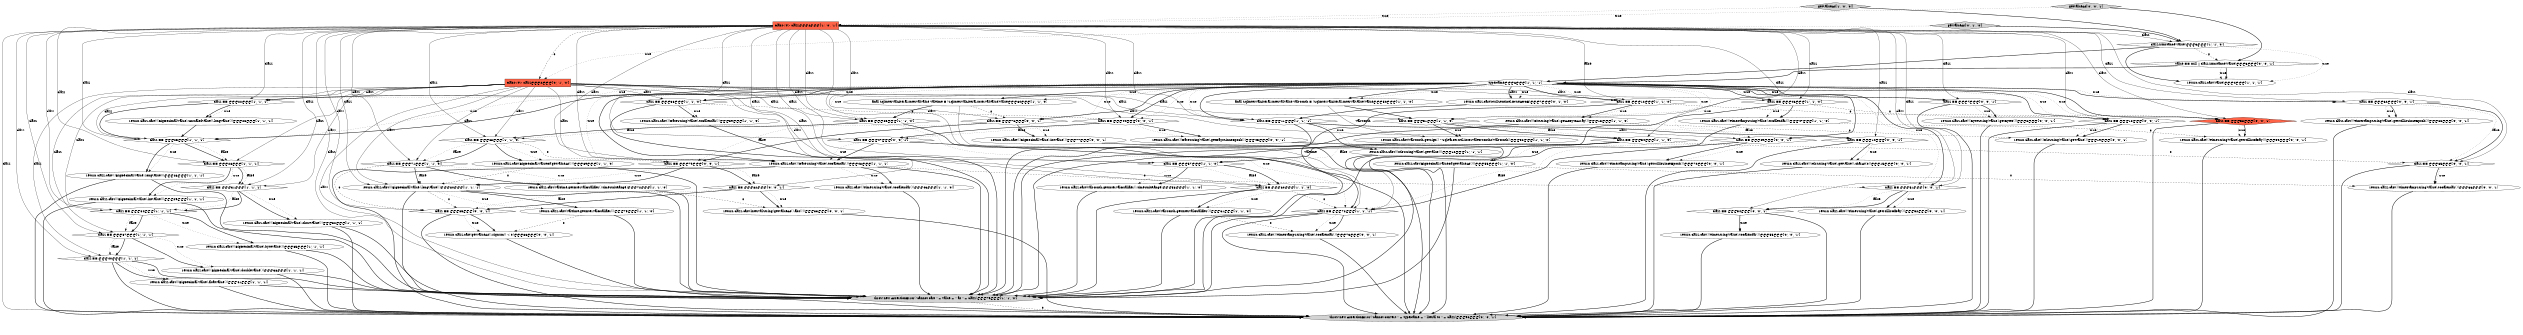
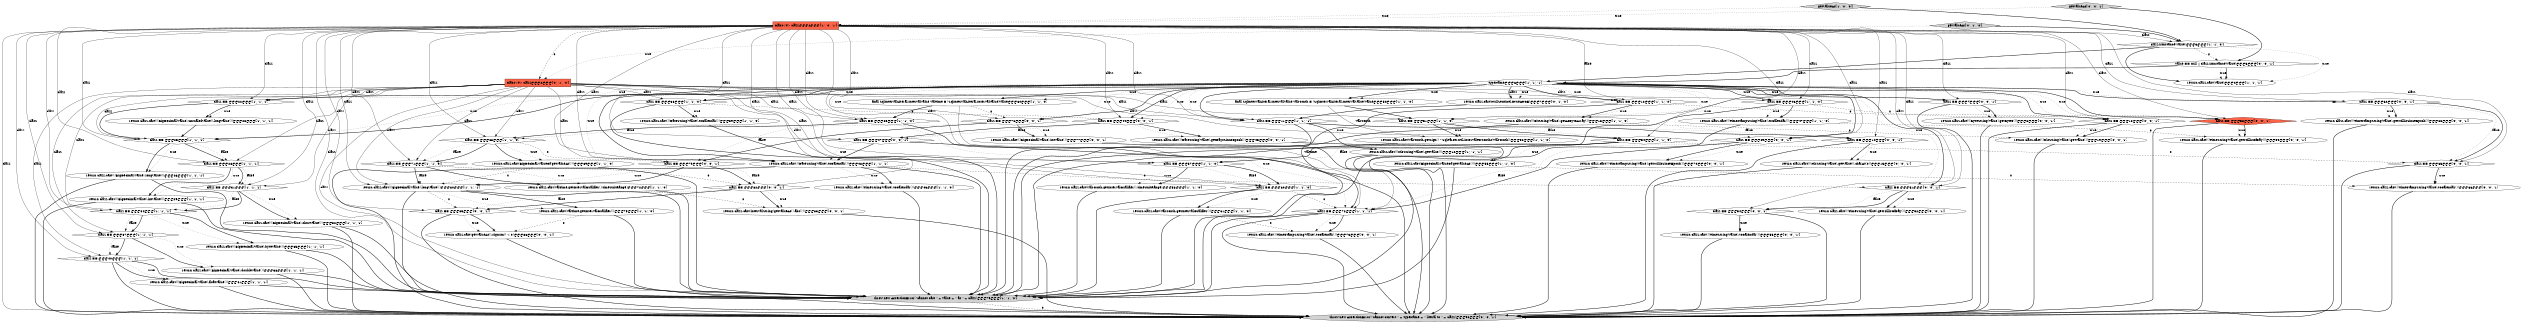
(1593, 131) -> (1415, 27)
(347, 198) -> (612, 170)
